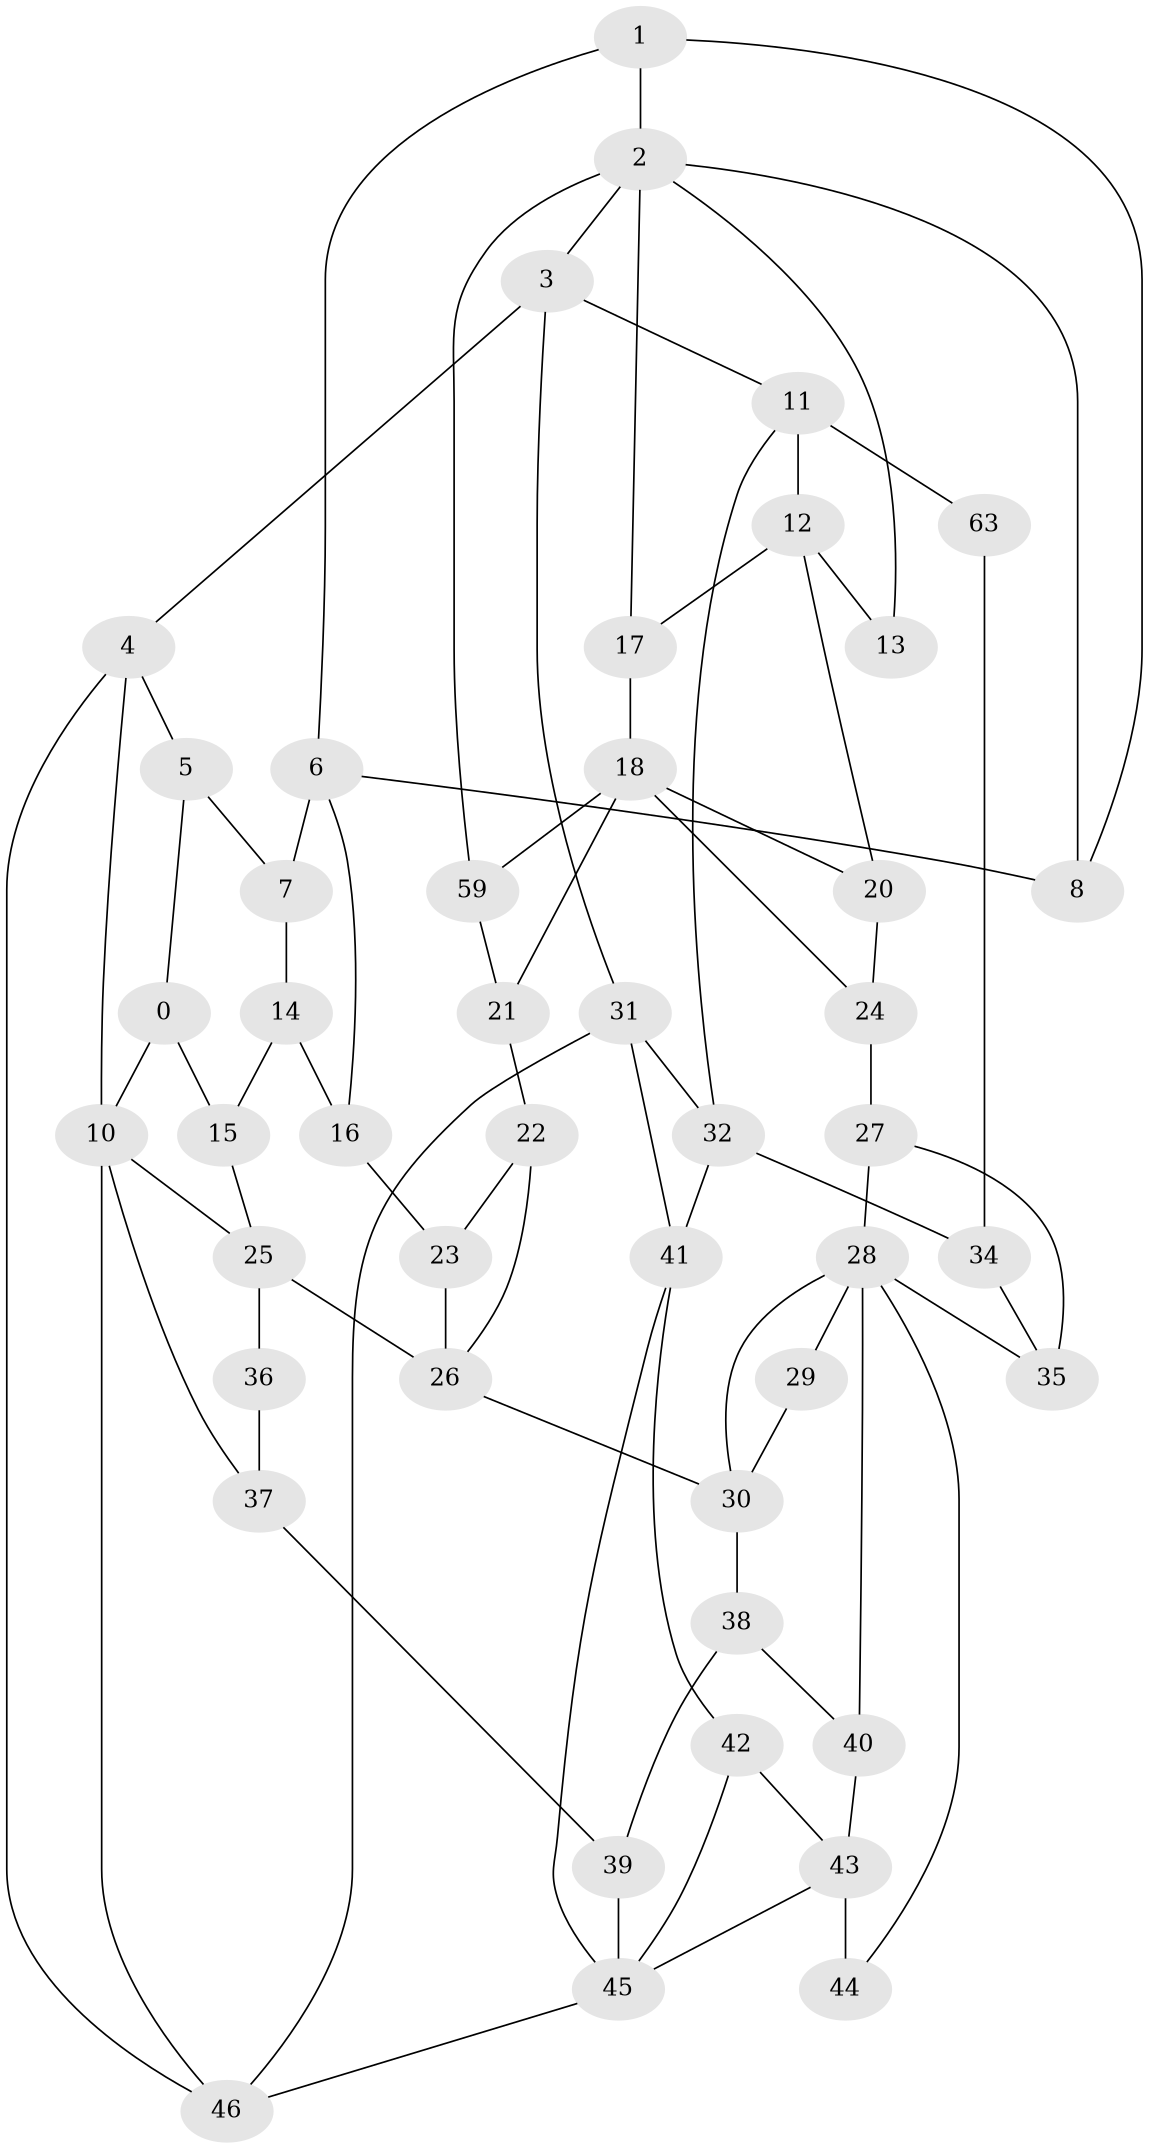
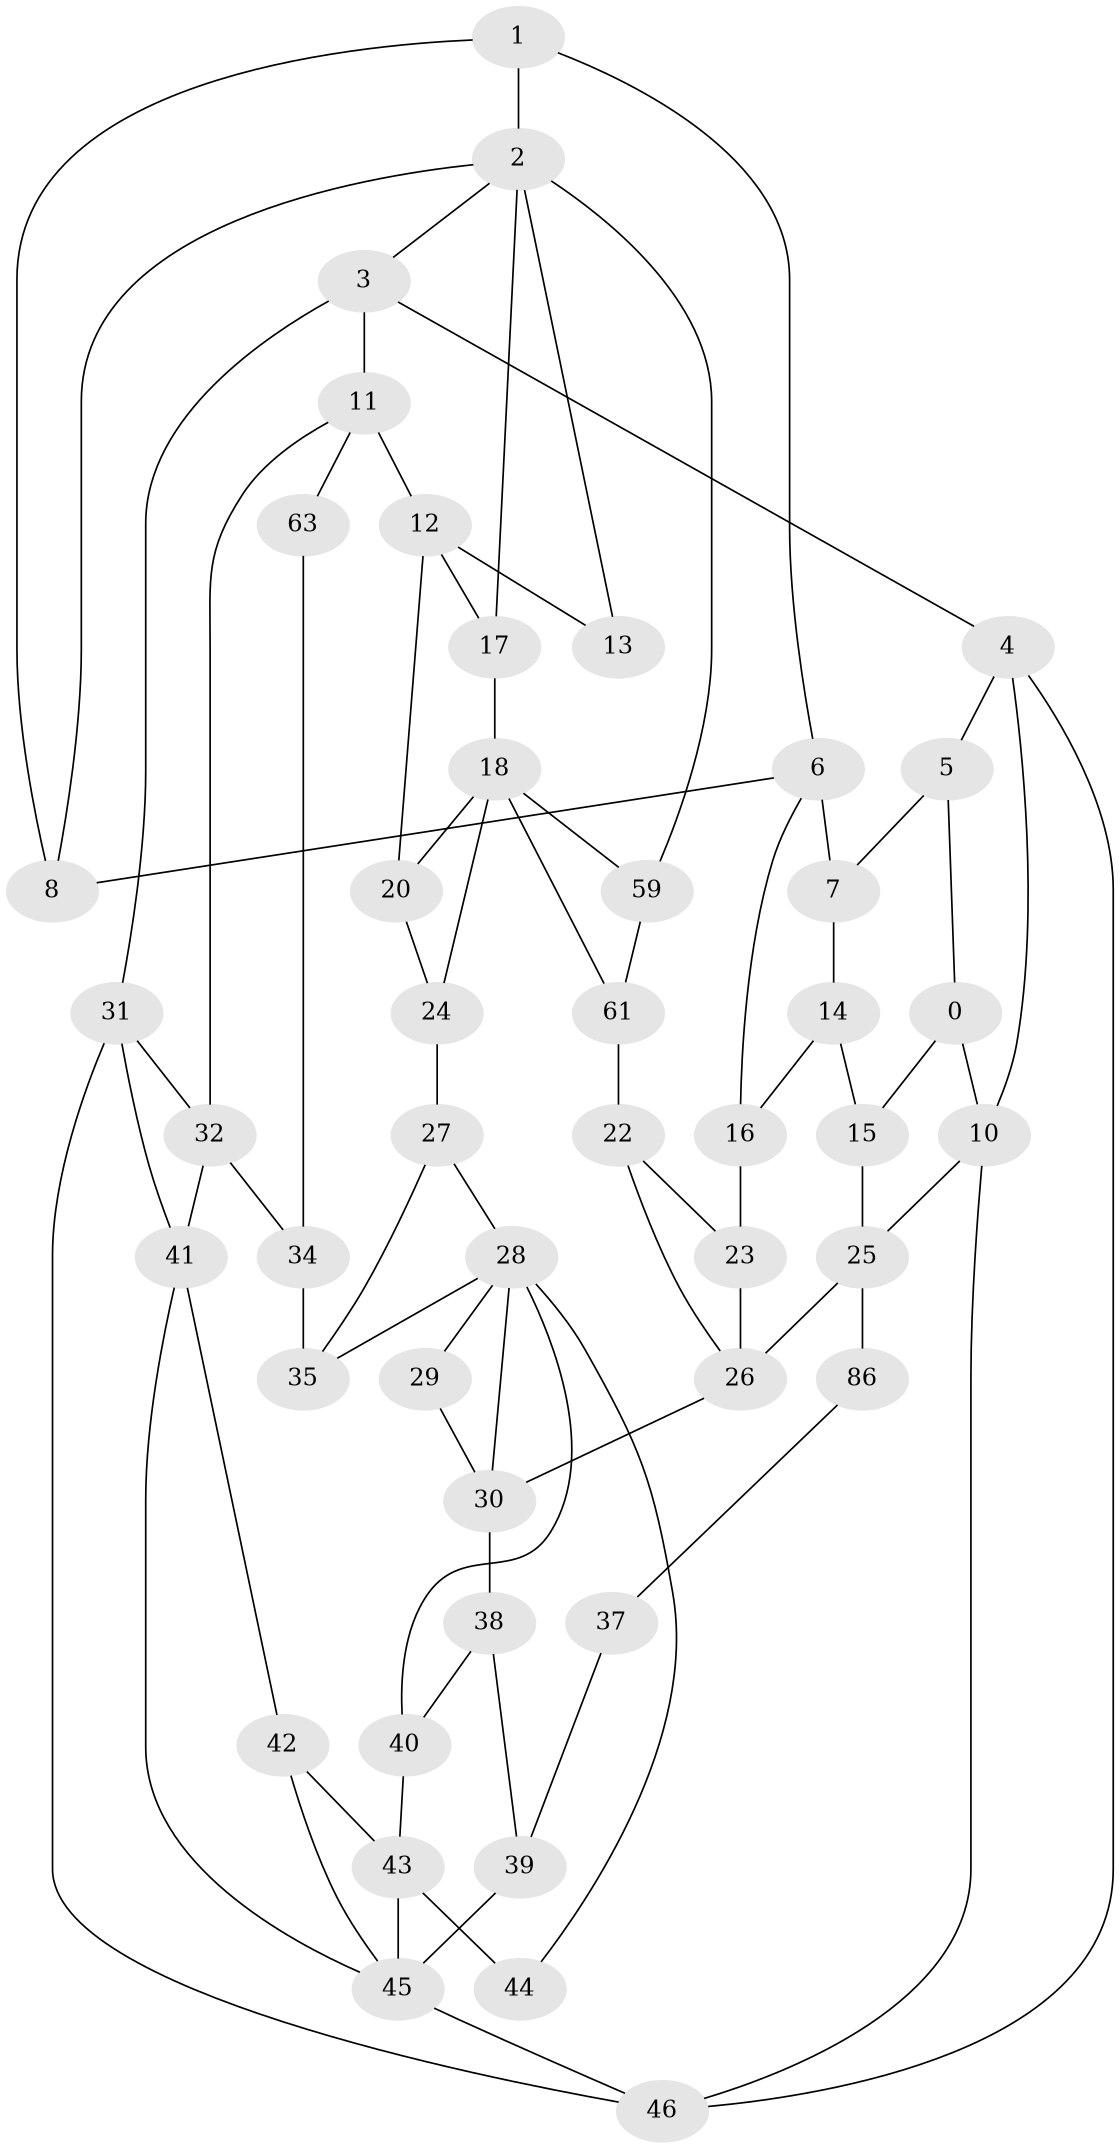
(503, 1013) -> (618, 1013)
(161, 1325) -> none
(259, 1379) -> (862, 1379)
